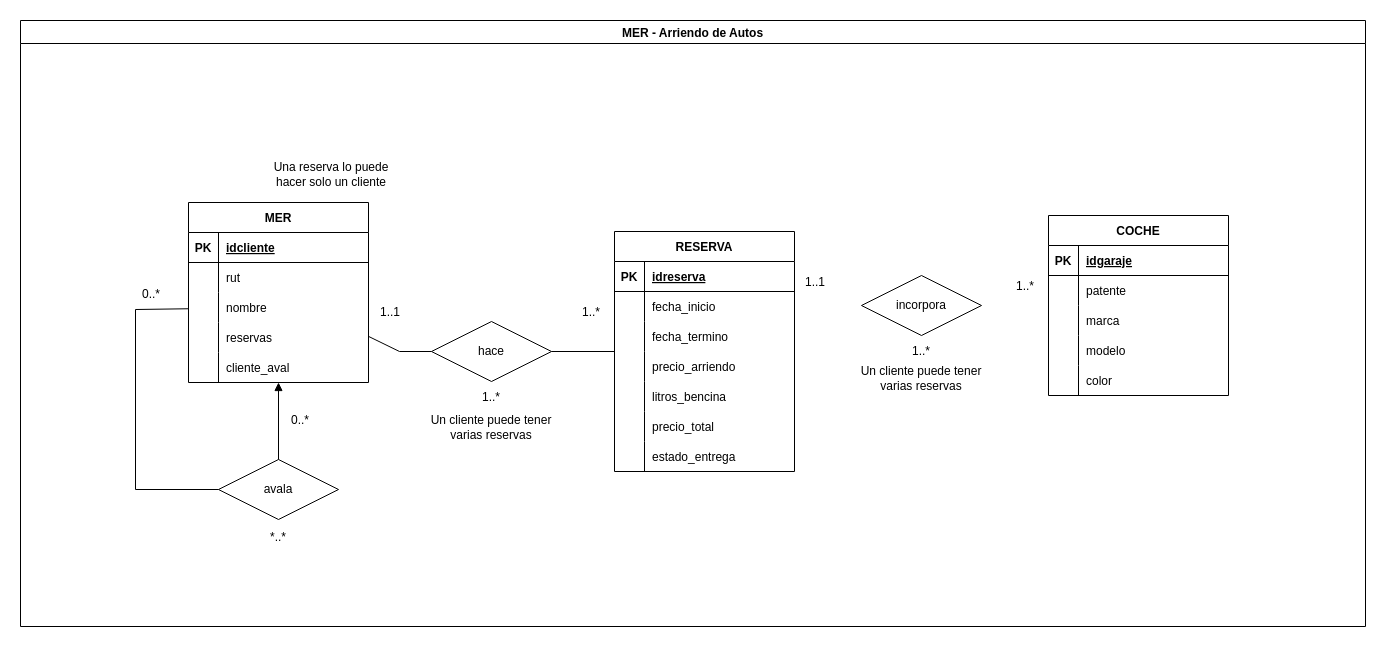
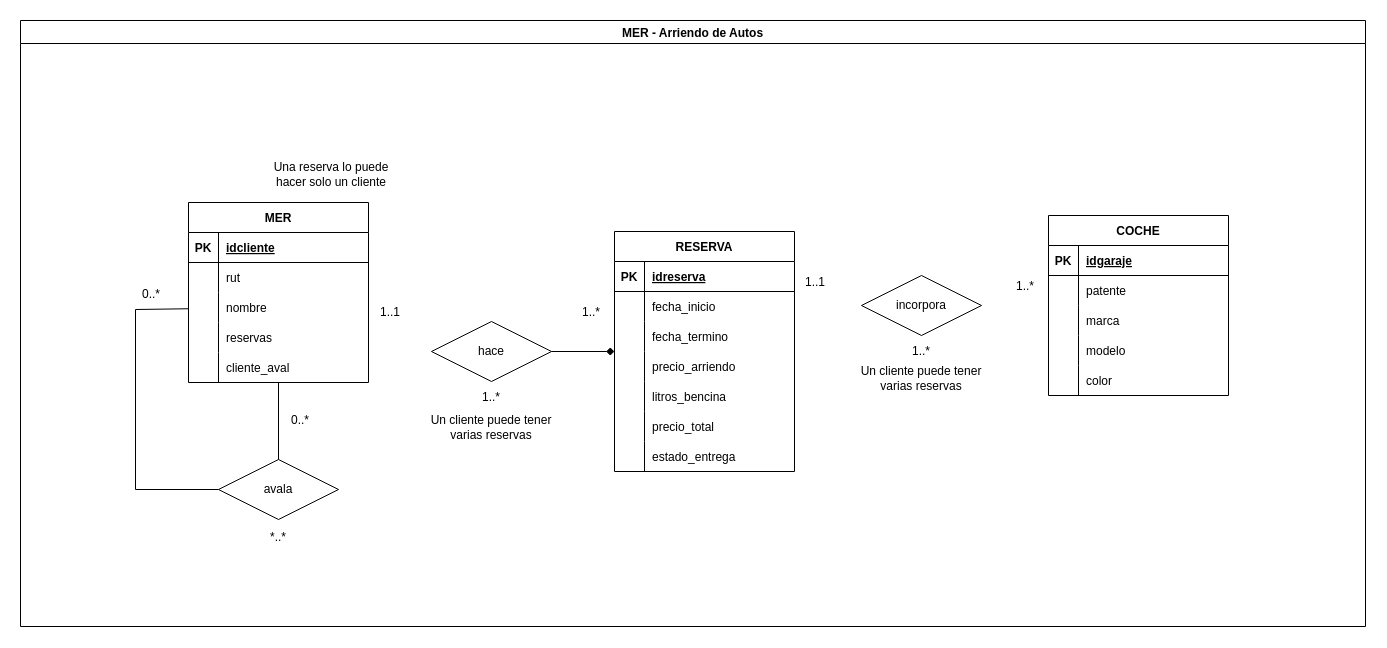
(400, 352) -> none
(609, 352) -> (606, 352)
(279, 392) -> (279, 389)
